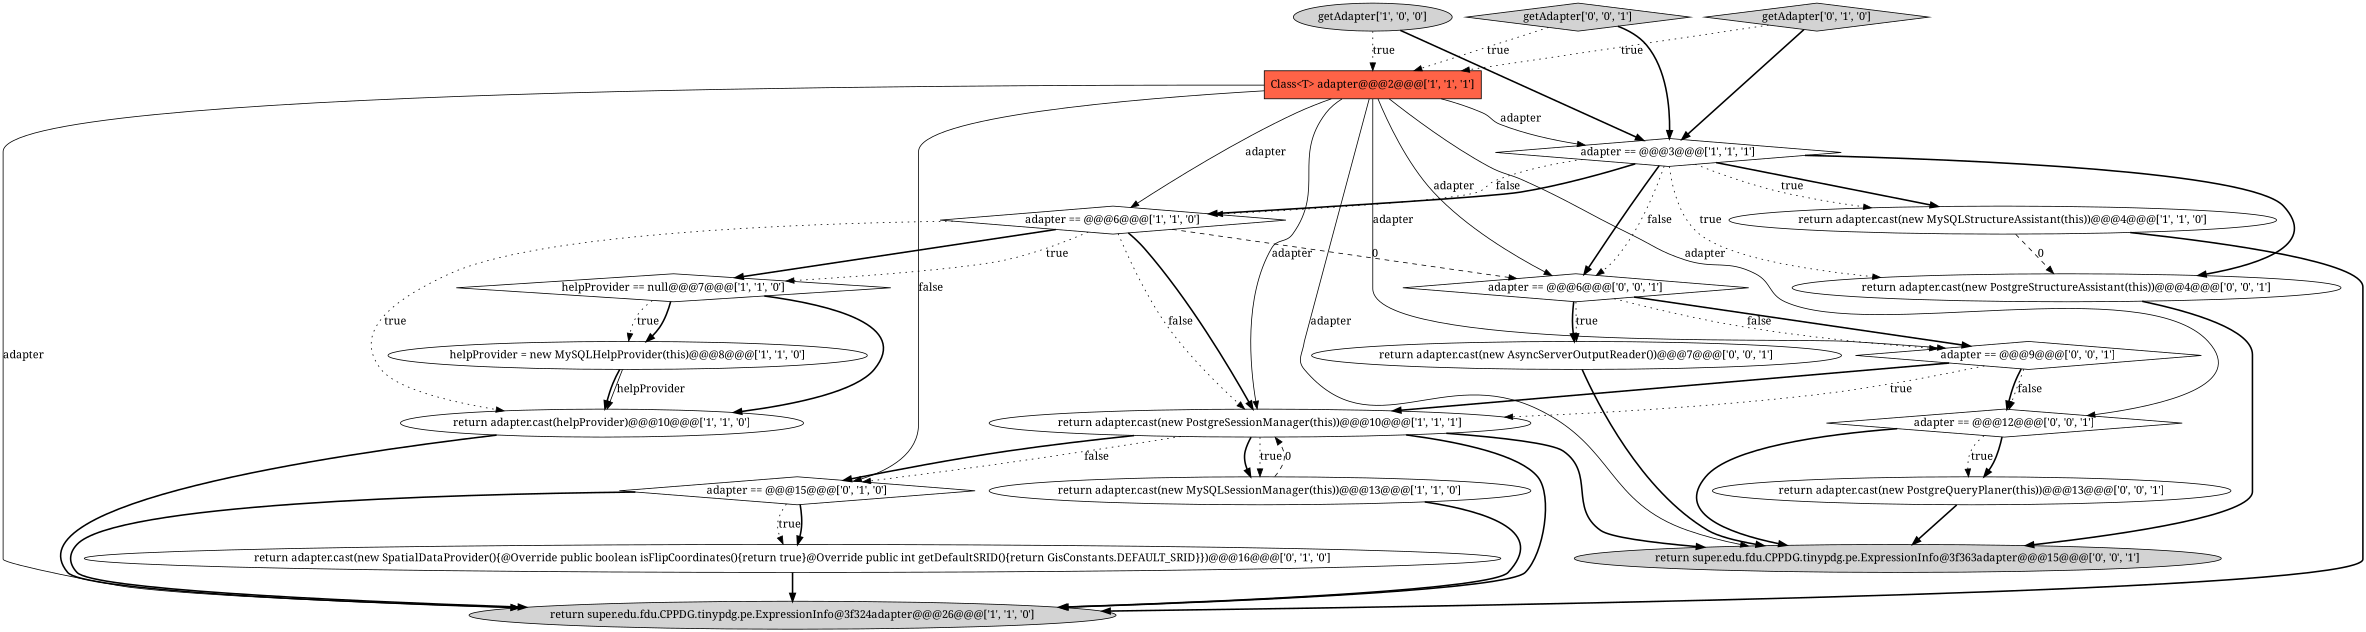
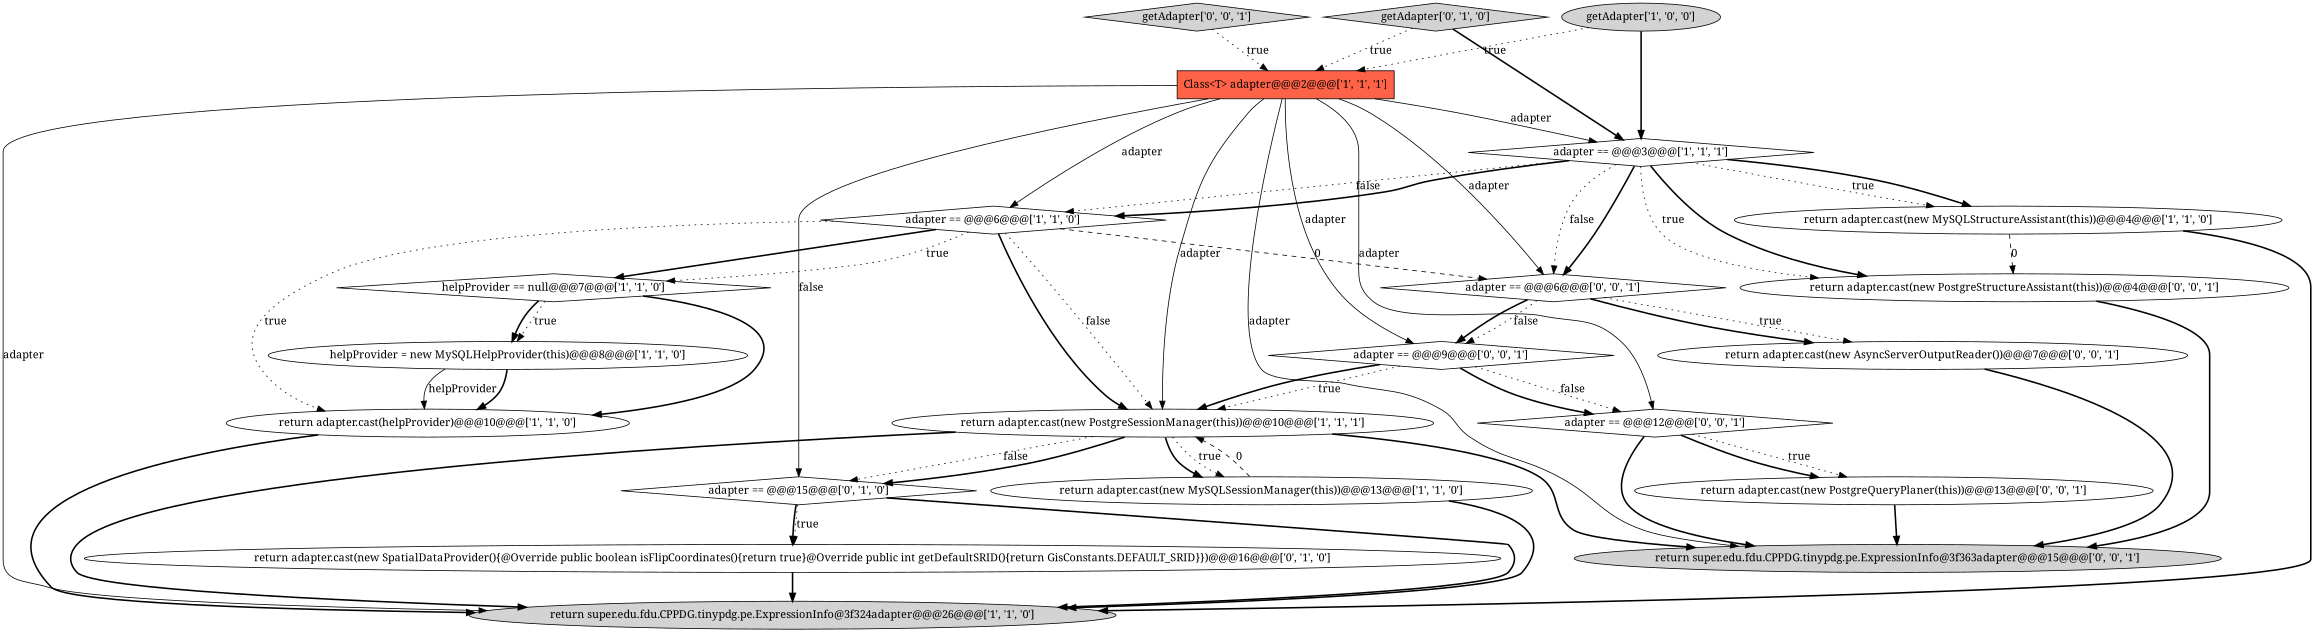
(1660, 69) -> none
